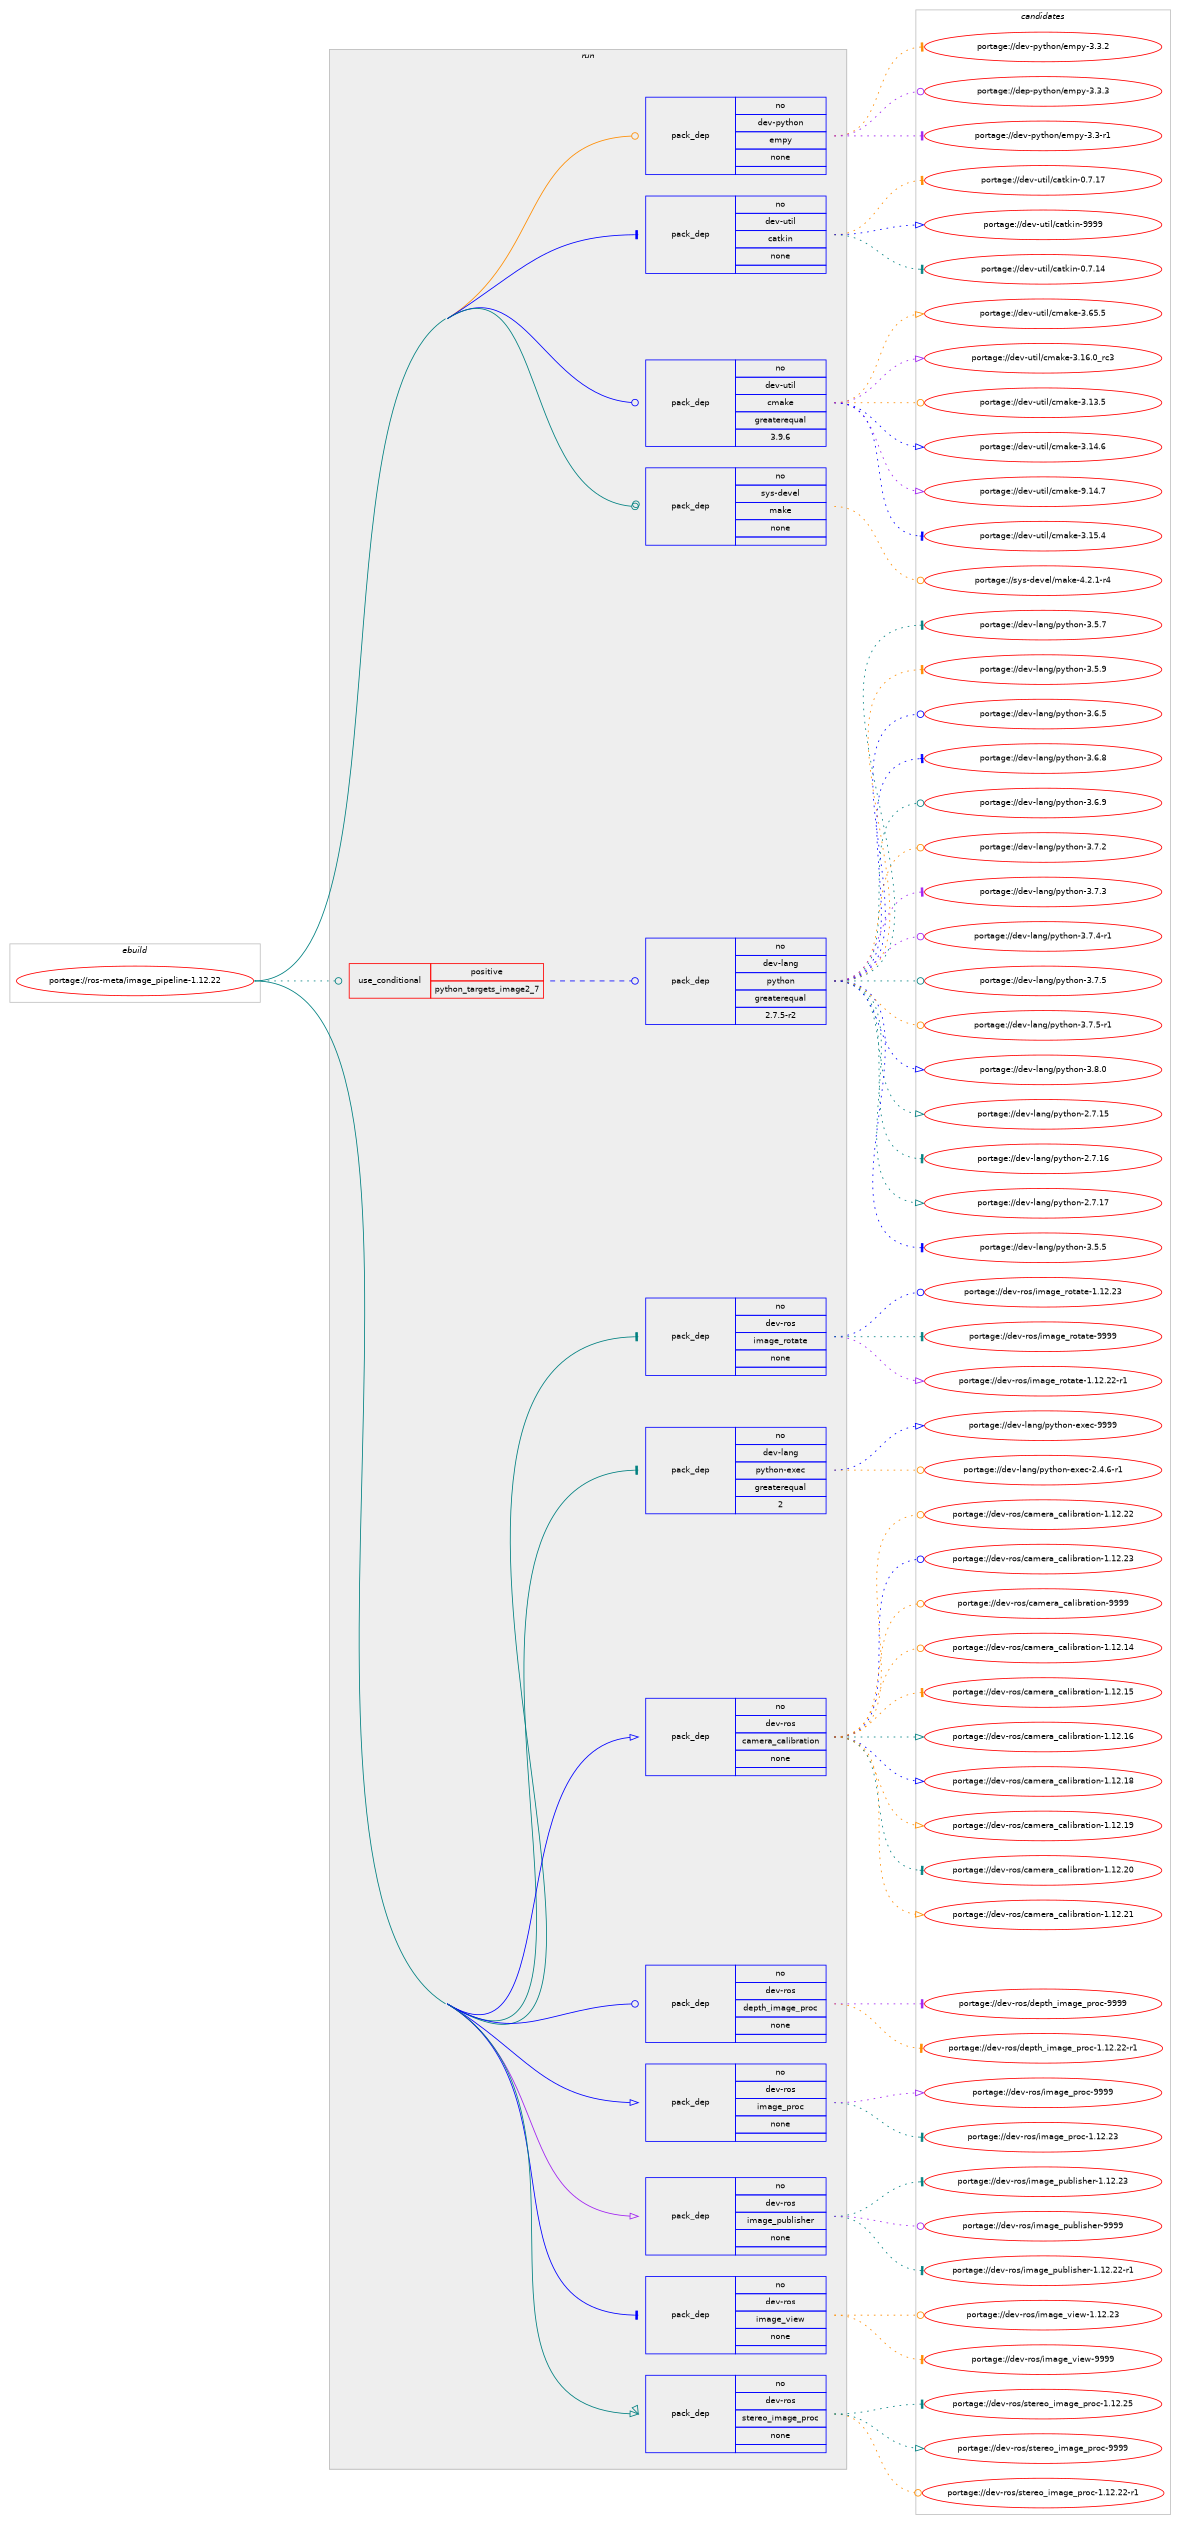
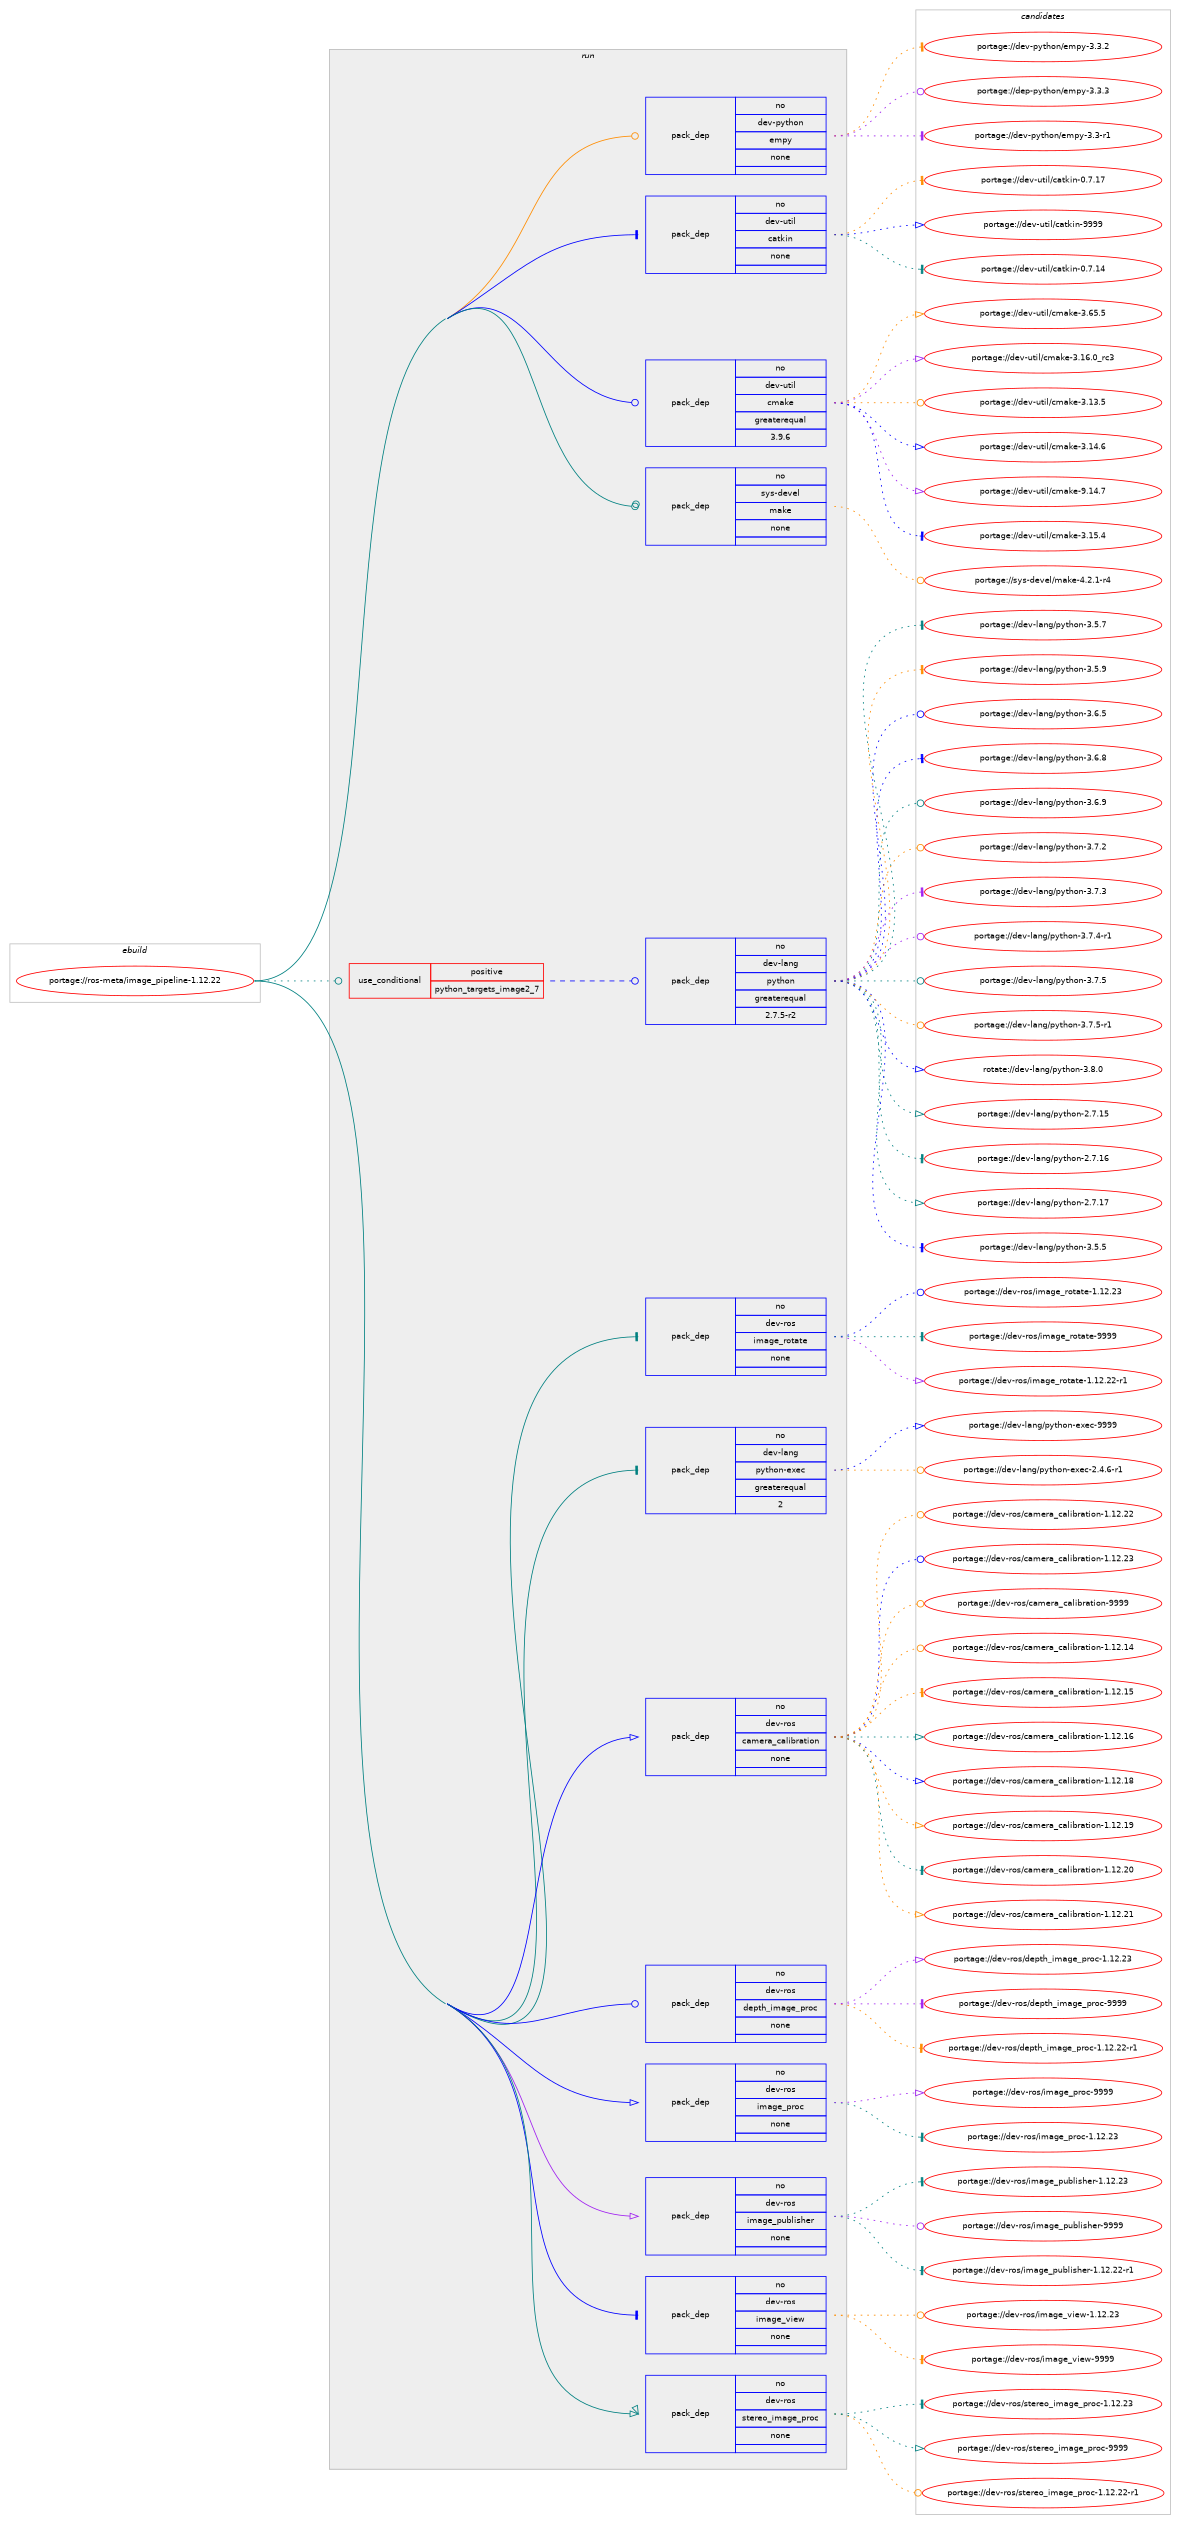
(1043, 1070) -> (1043, 1070)
none -> (1043, 1959)
(1043, 2404) -> (1043, 2404)
